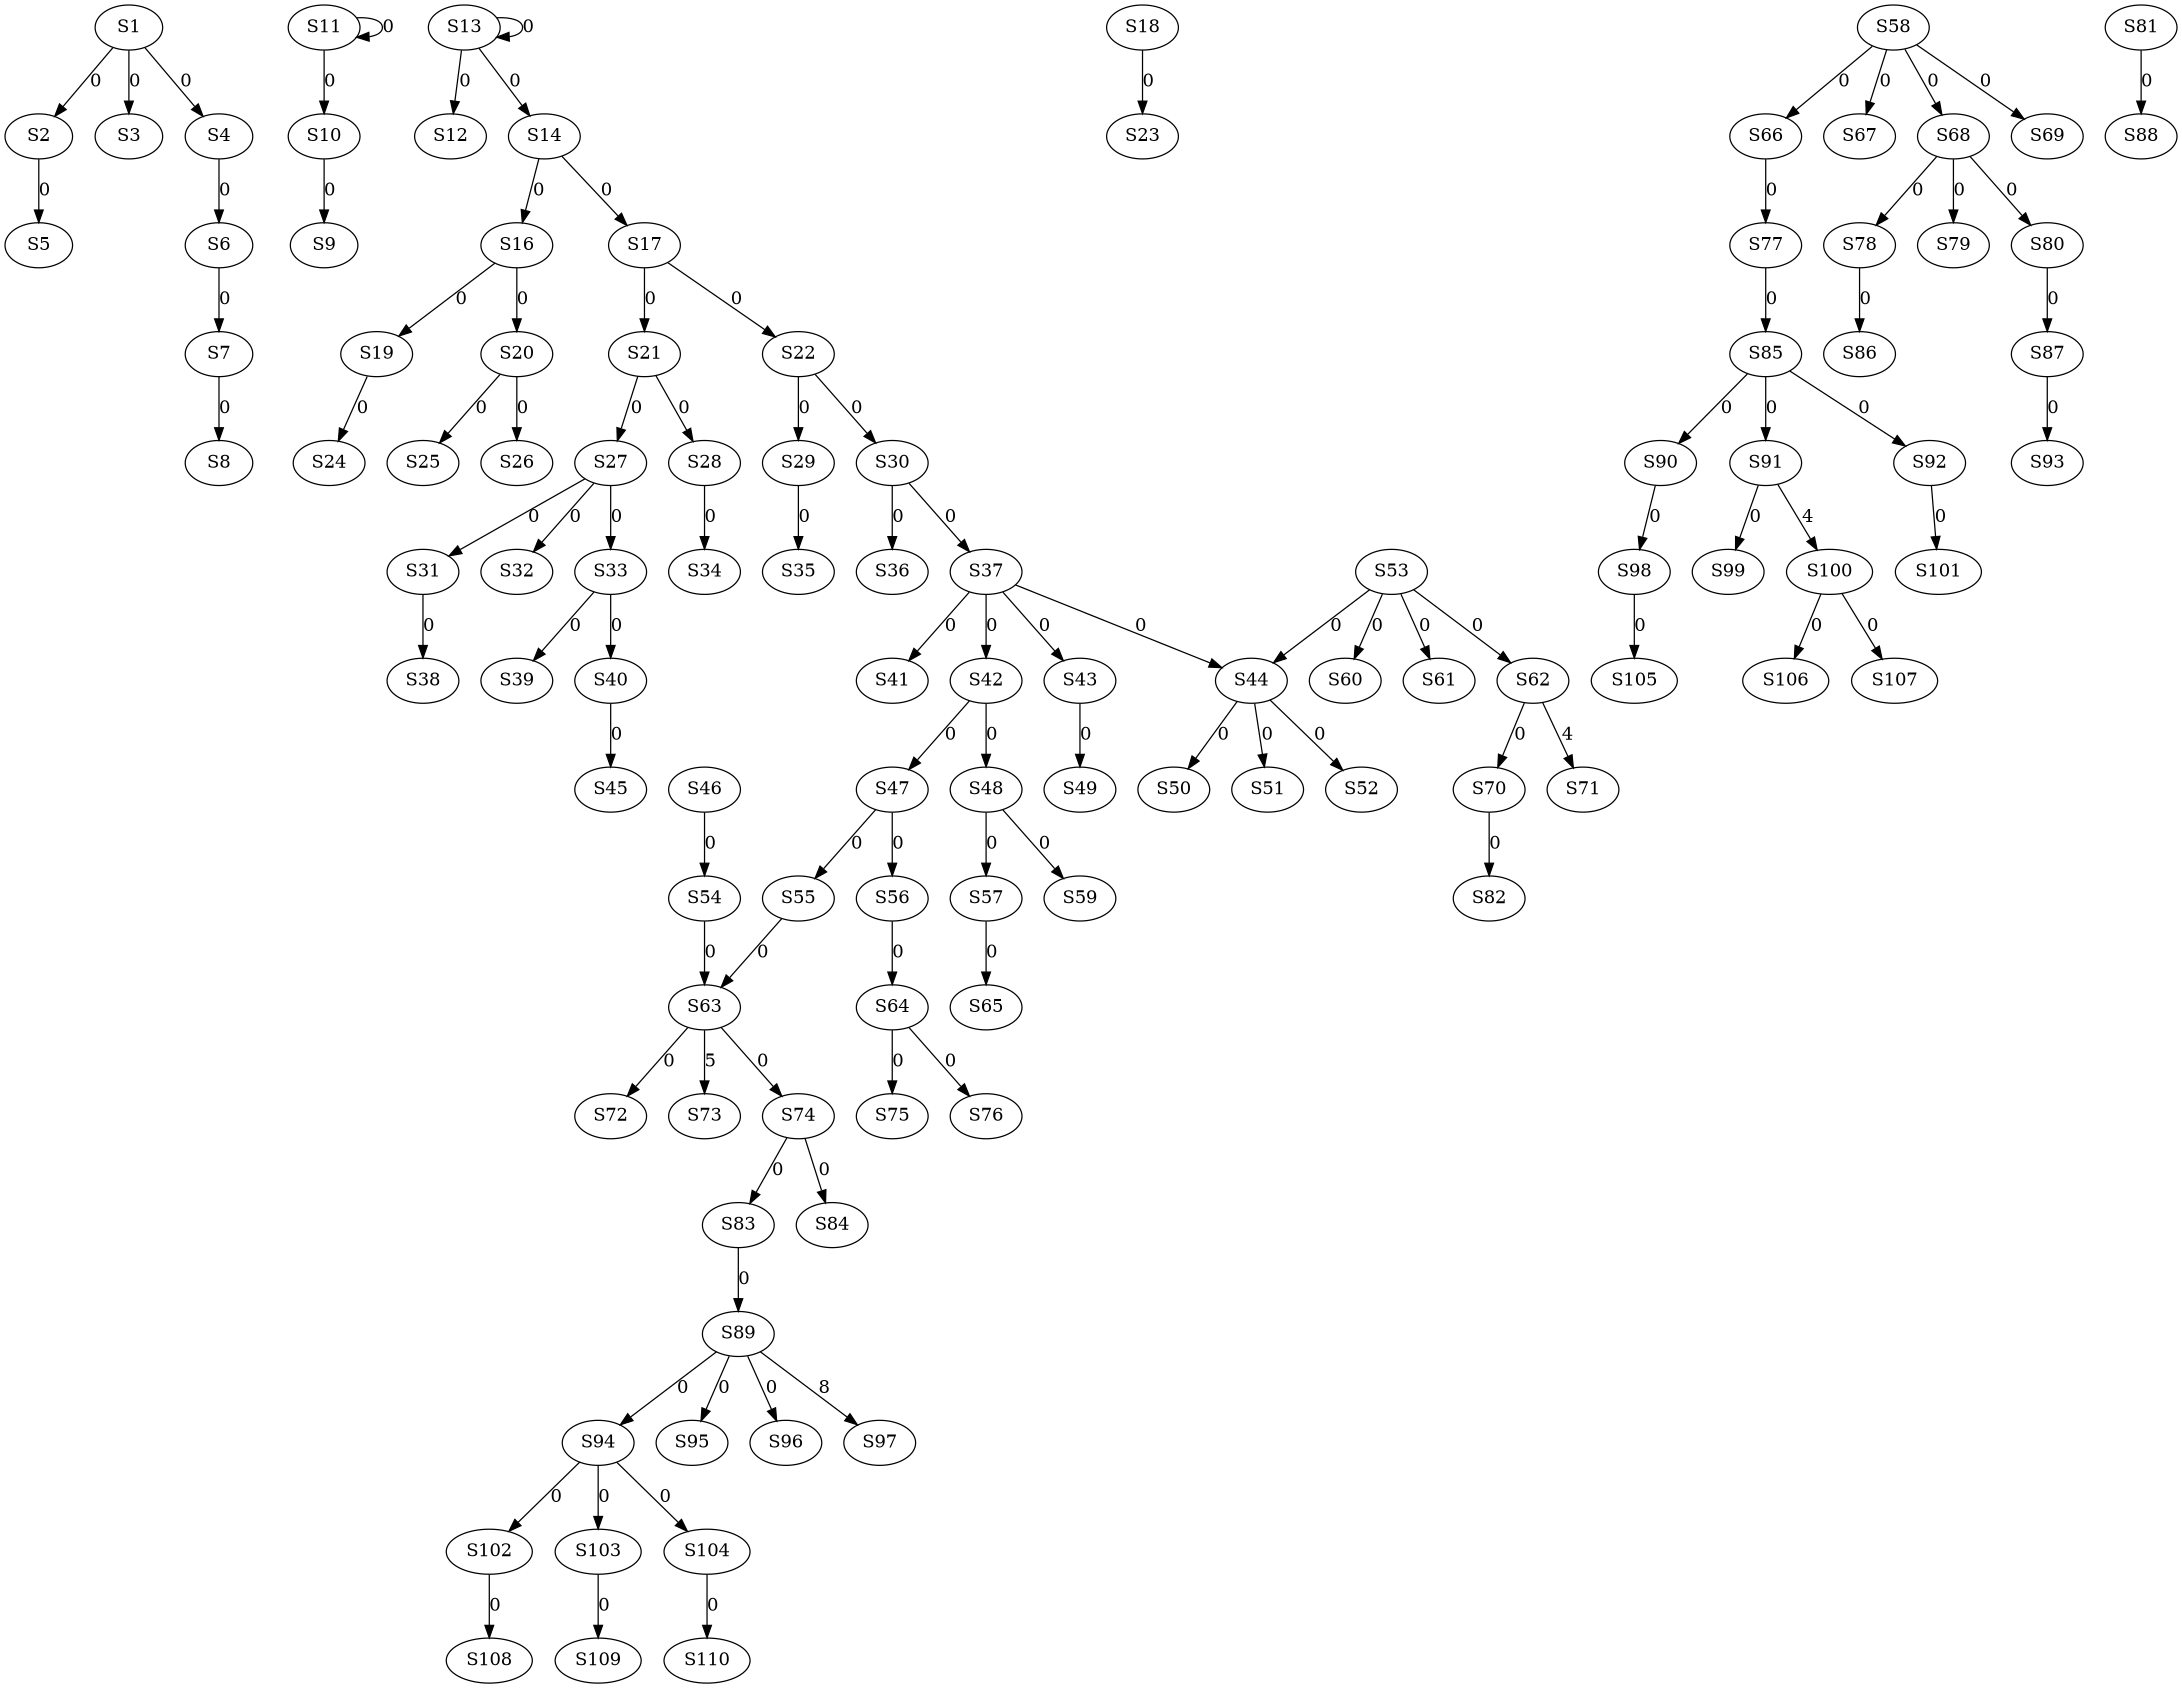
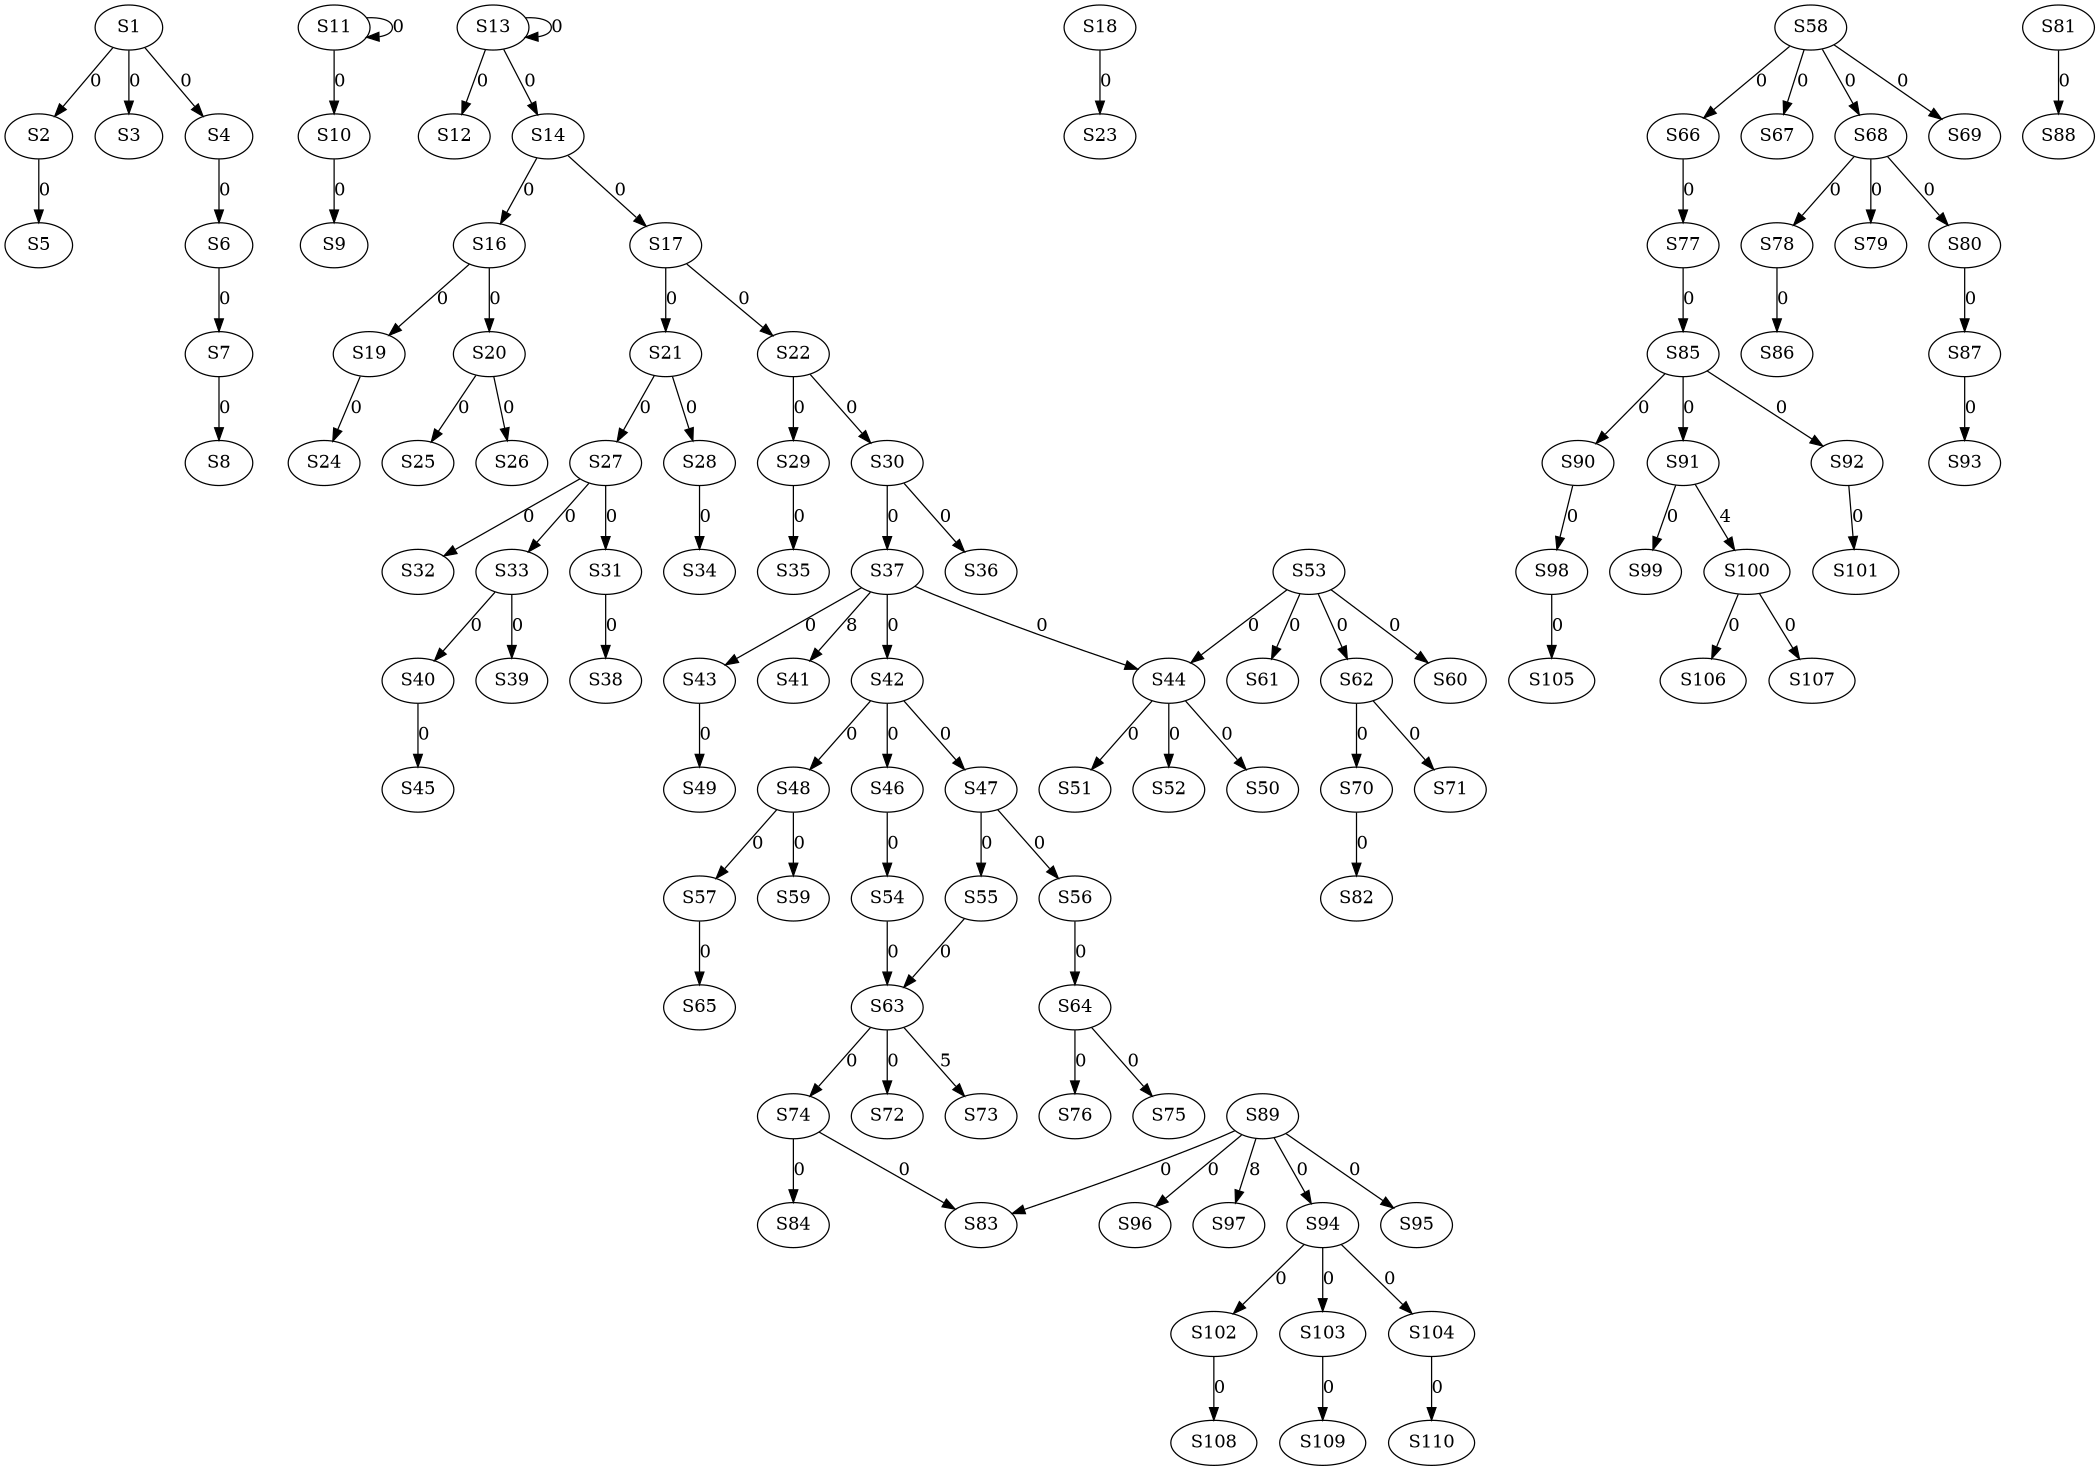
(951, 626) -> (852, 626)
none -> (887, 729)
(1568, 735) -> (1415, 735)
(738, 1273) -> (1130, 1172)
